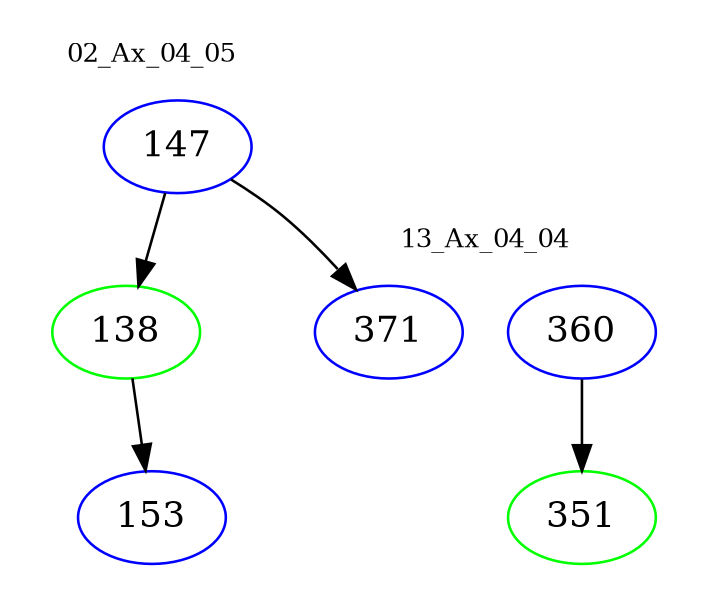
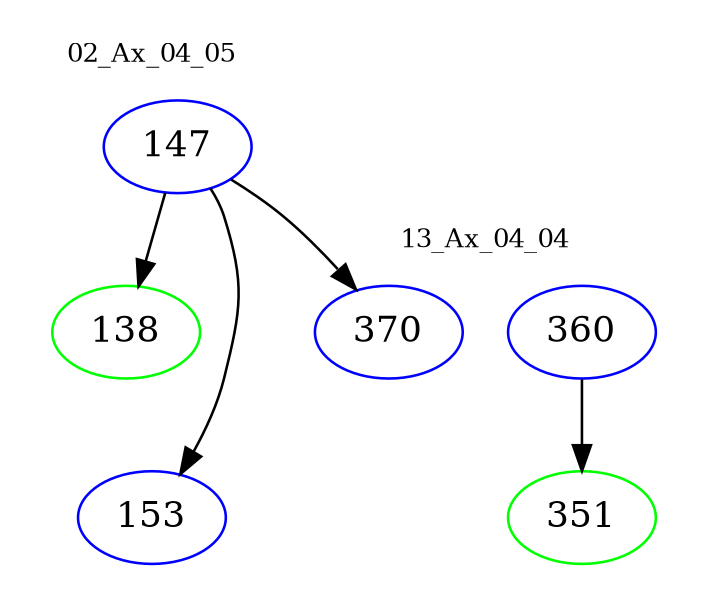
(389, 332) -> (389, 332)
(137, 411) -> (236, 321)
